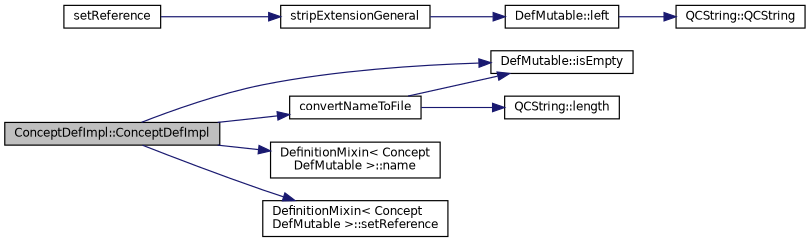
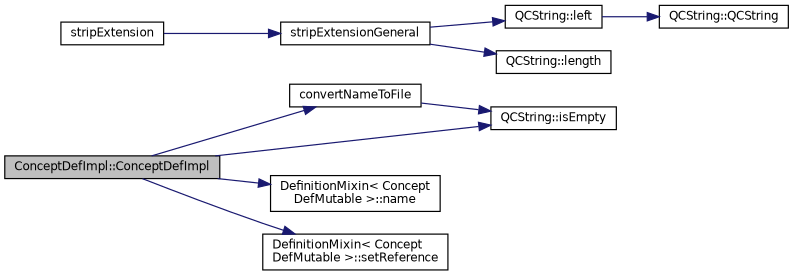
(112, 17) -> (112, 33)
(562, 17) -> (554, 17)
(562, 62) -> (554, 118)
(457, 108) -> (457, 48)
